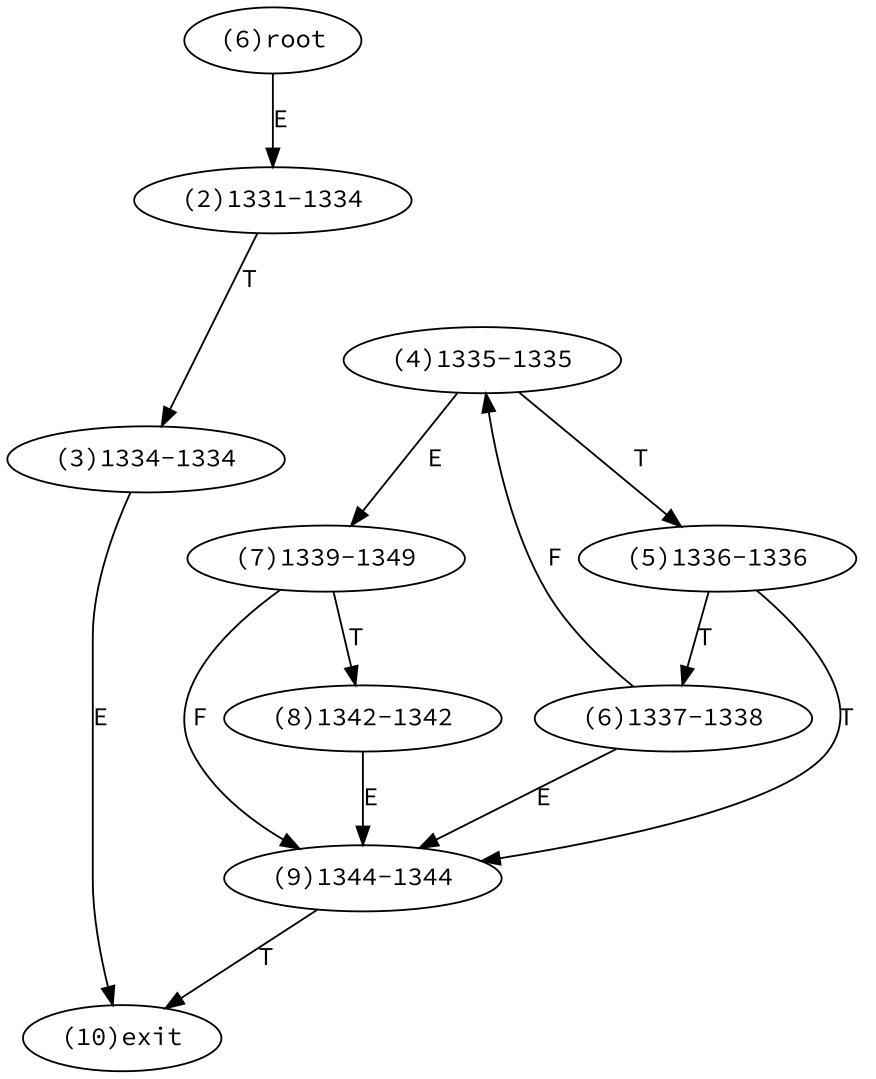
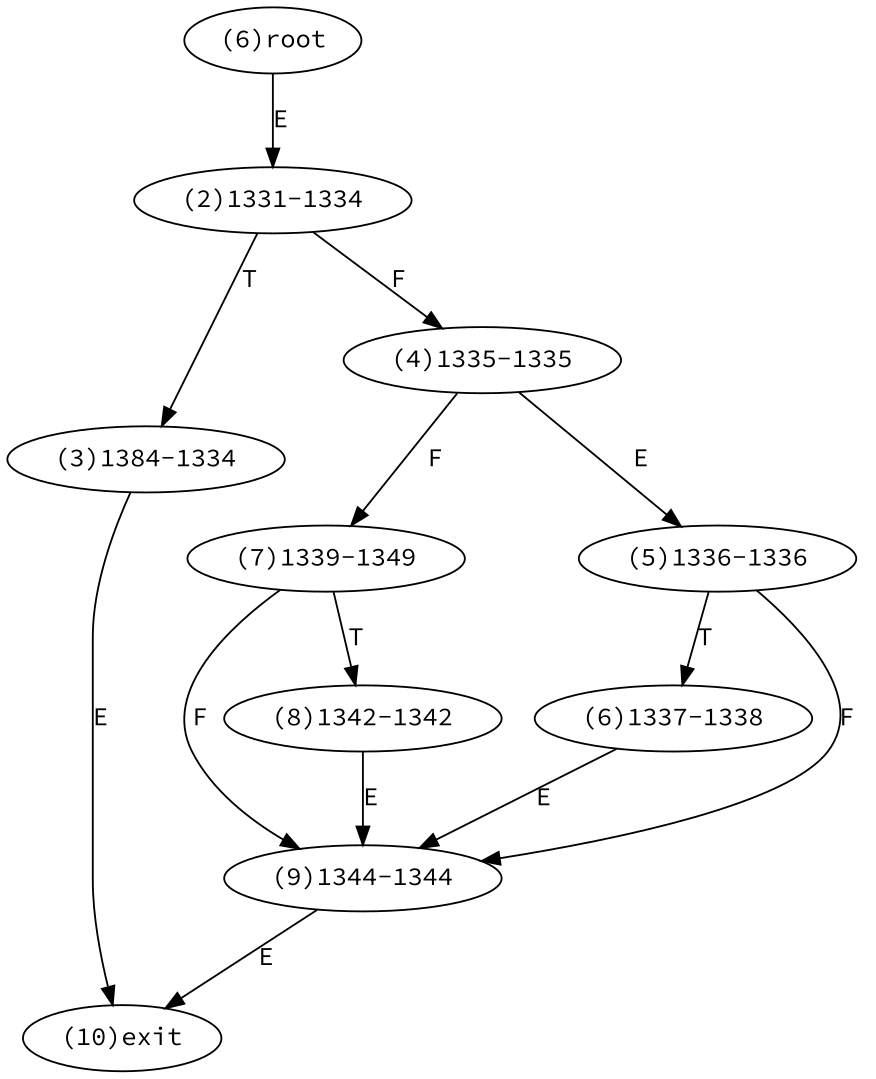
(146, 459) -> (146, 459)
(435, 459) -> (435, 459)
(641, 459) -> (641, 459)
(533, 565) -> (370, 275)
(847, 718) -> (847, 718)
(266, 958) -> (266, 958)
